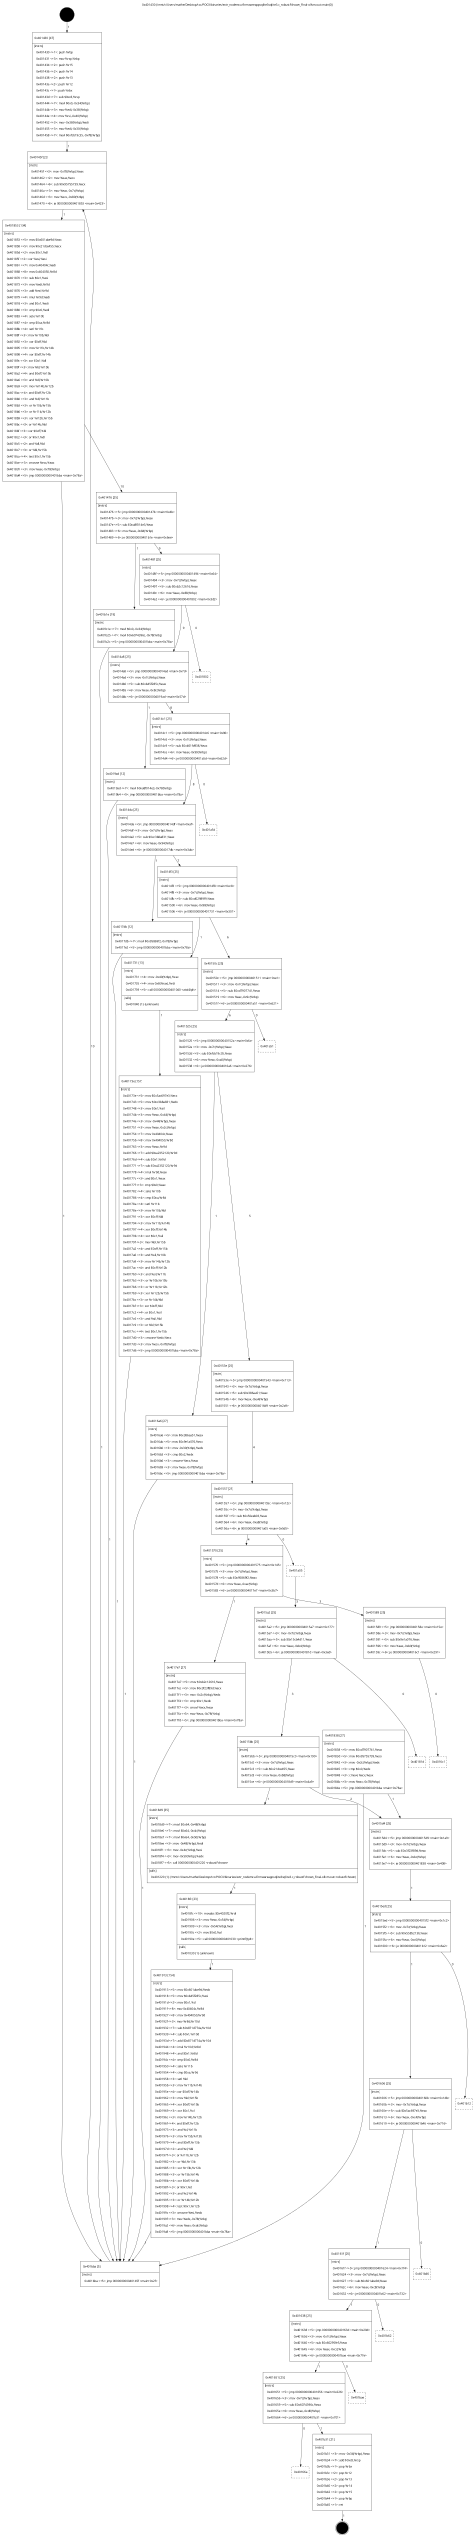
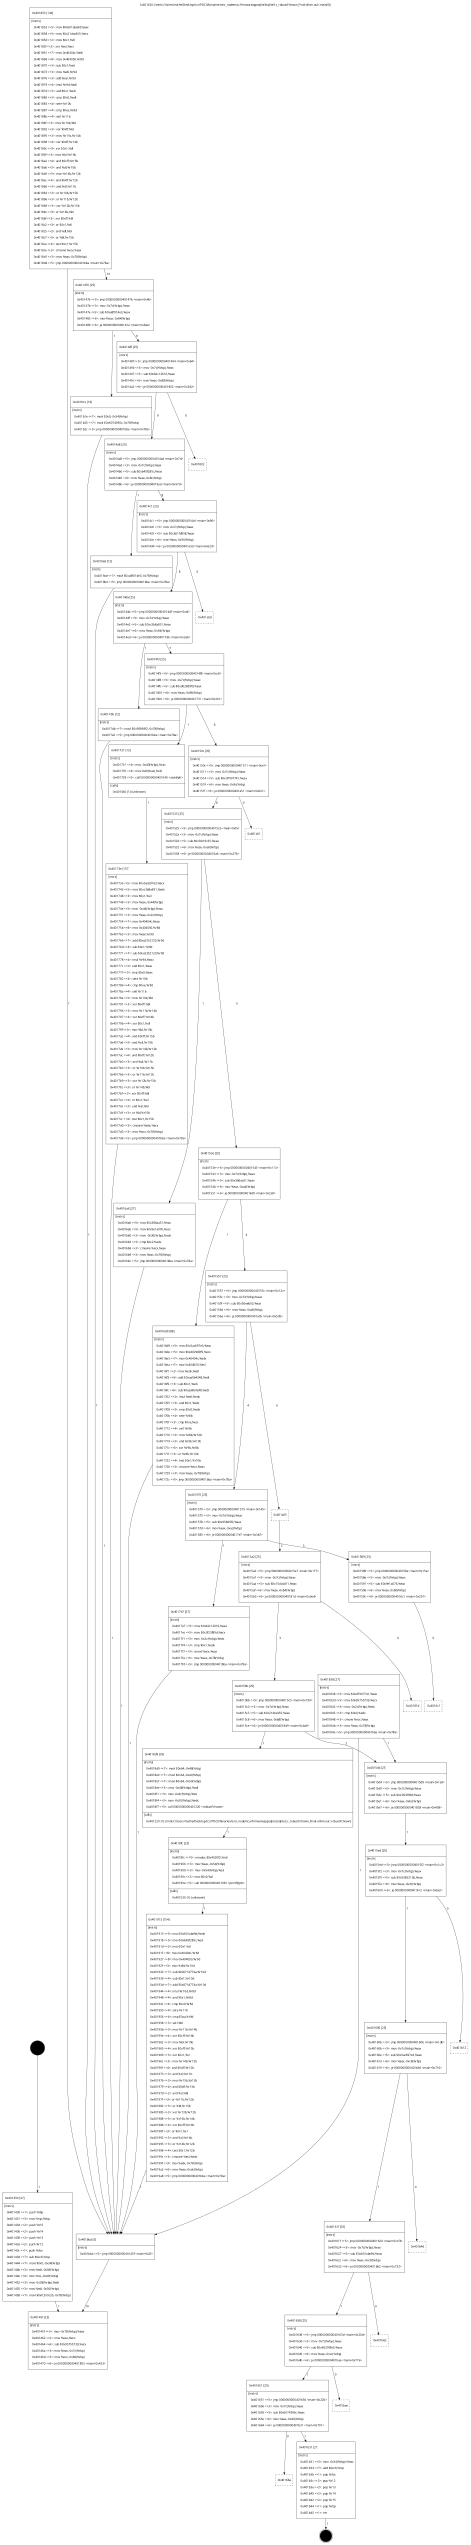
(62, 214) -> none
none -> (193, 1406)
